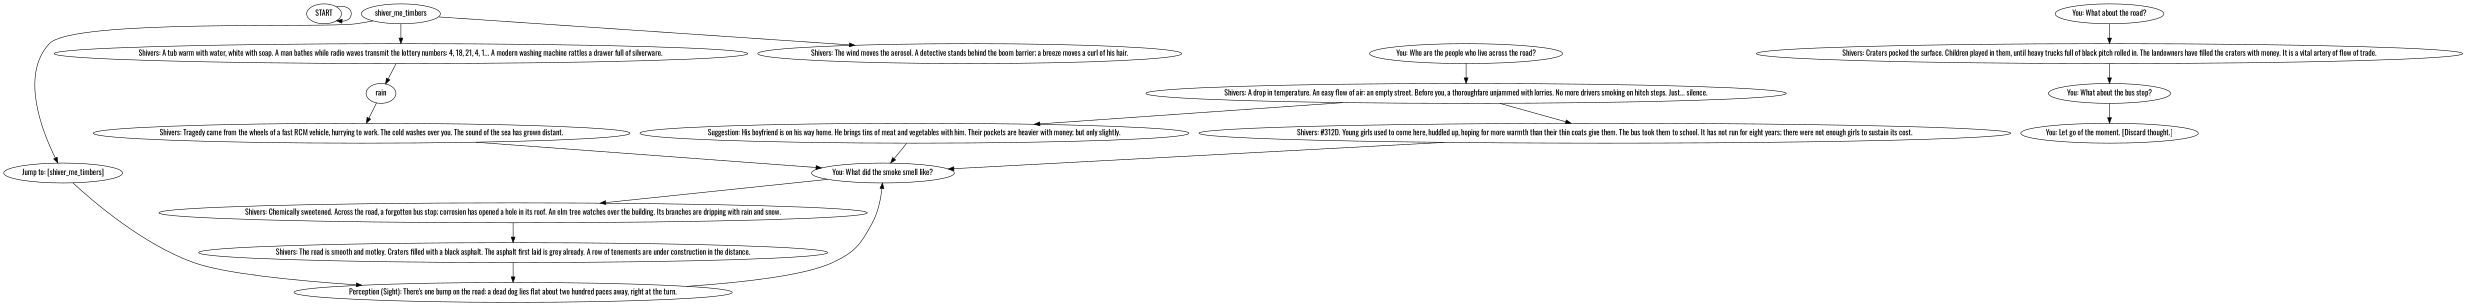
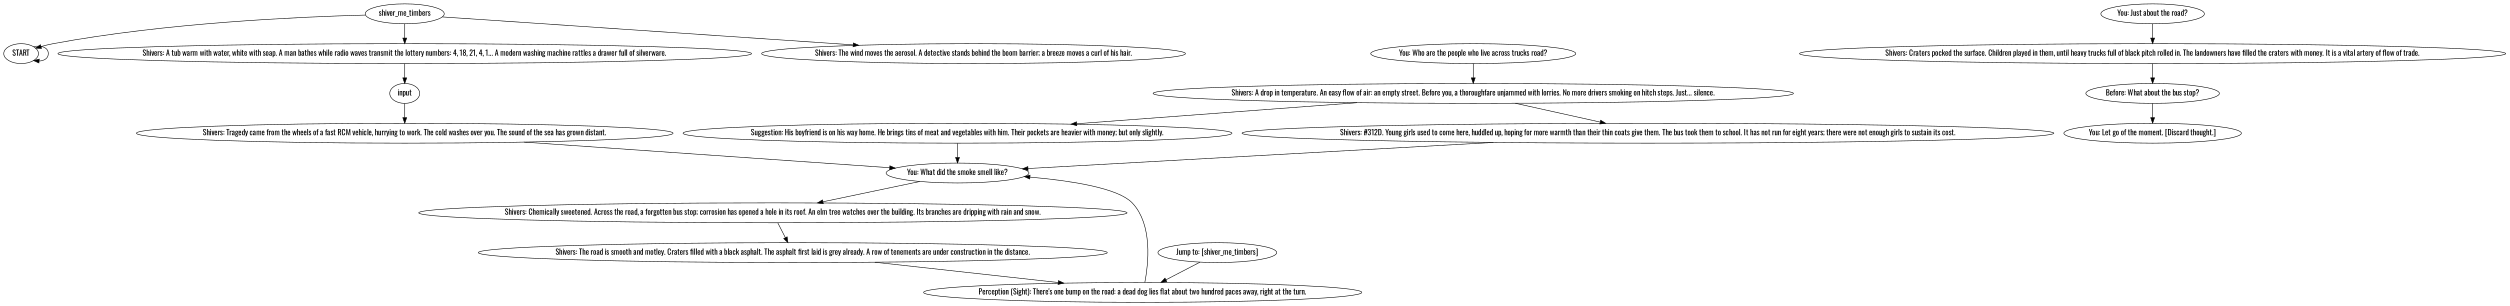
(2110, 14) -> (2153, 14)
(150, 28) -> (202, 24)
(1466, 54) -> (1473, 54)
(381, 93) -> (405, 93)
(2110, 93) -> (2153, 93)
